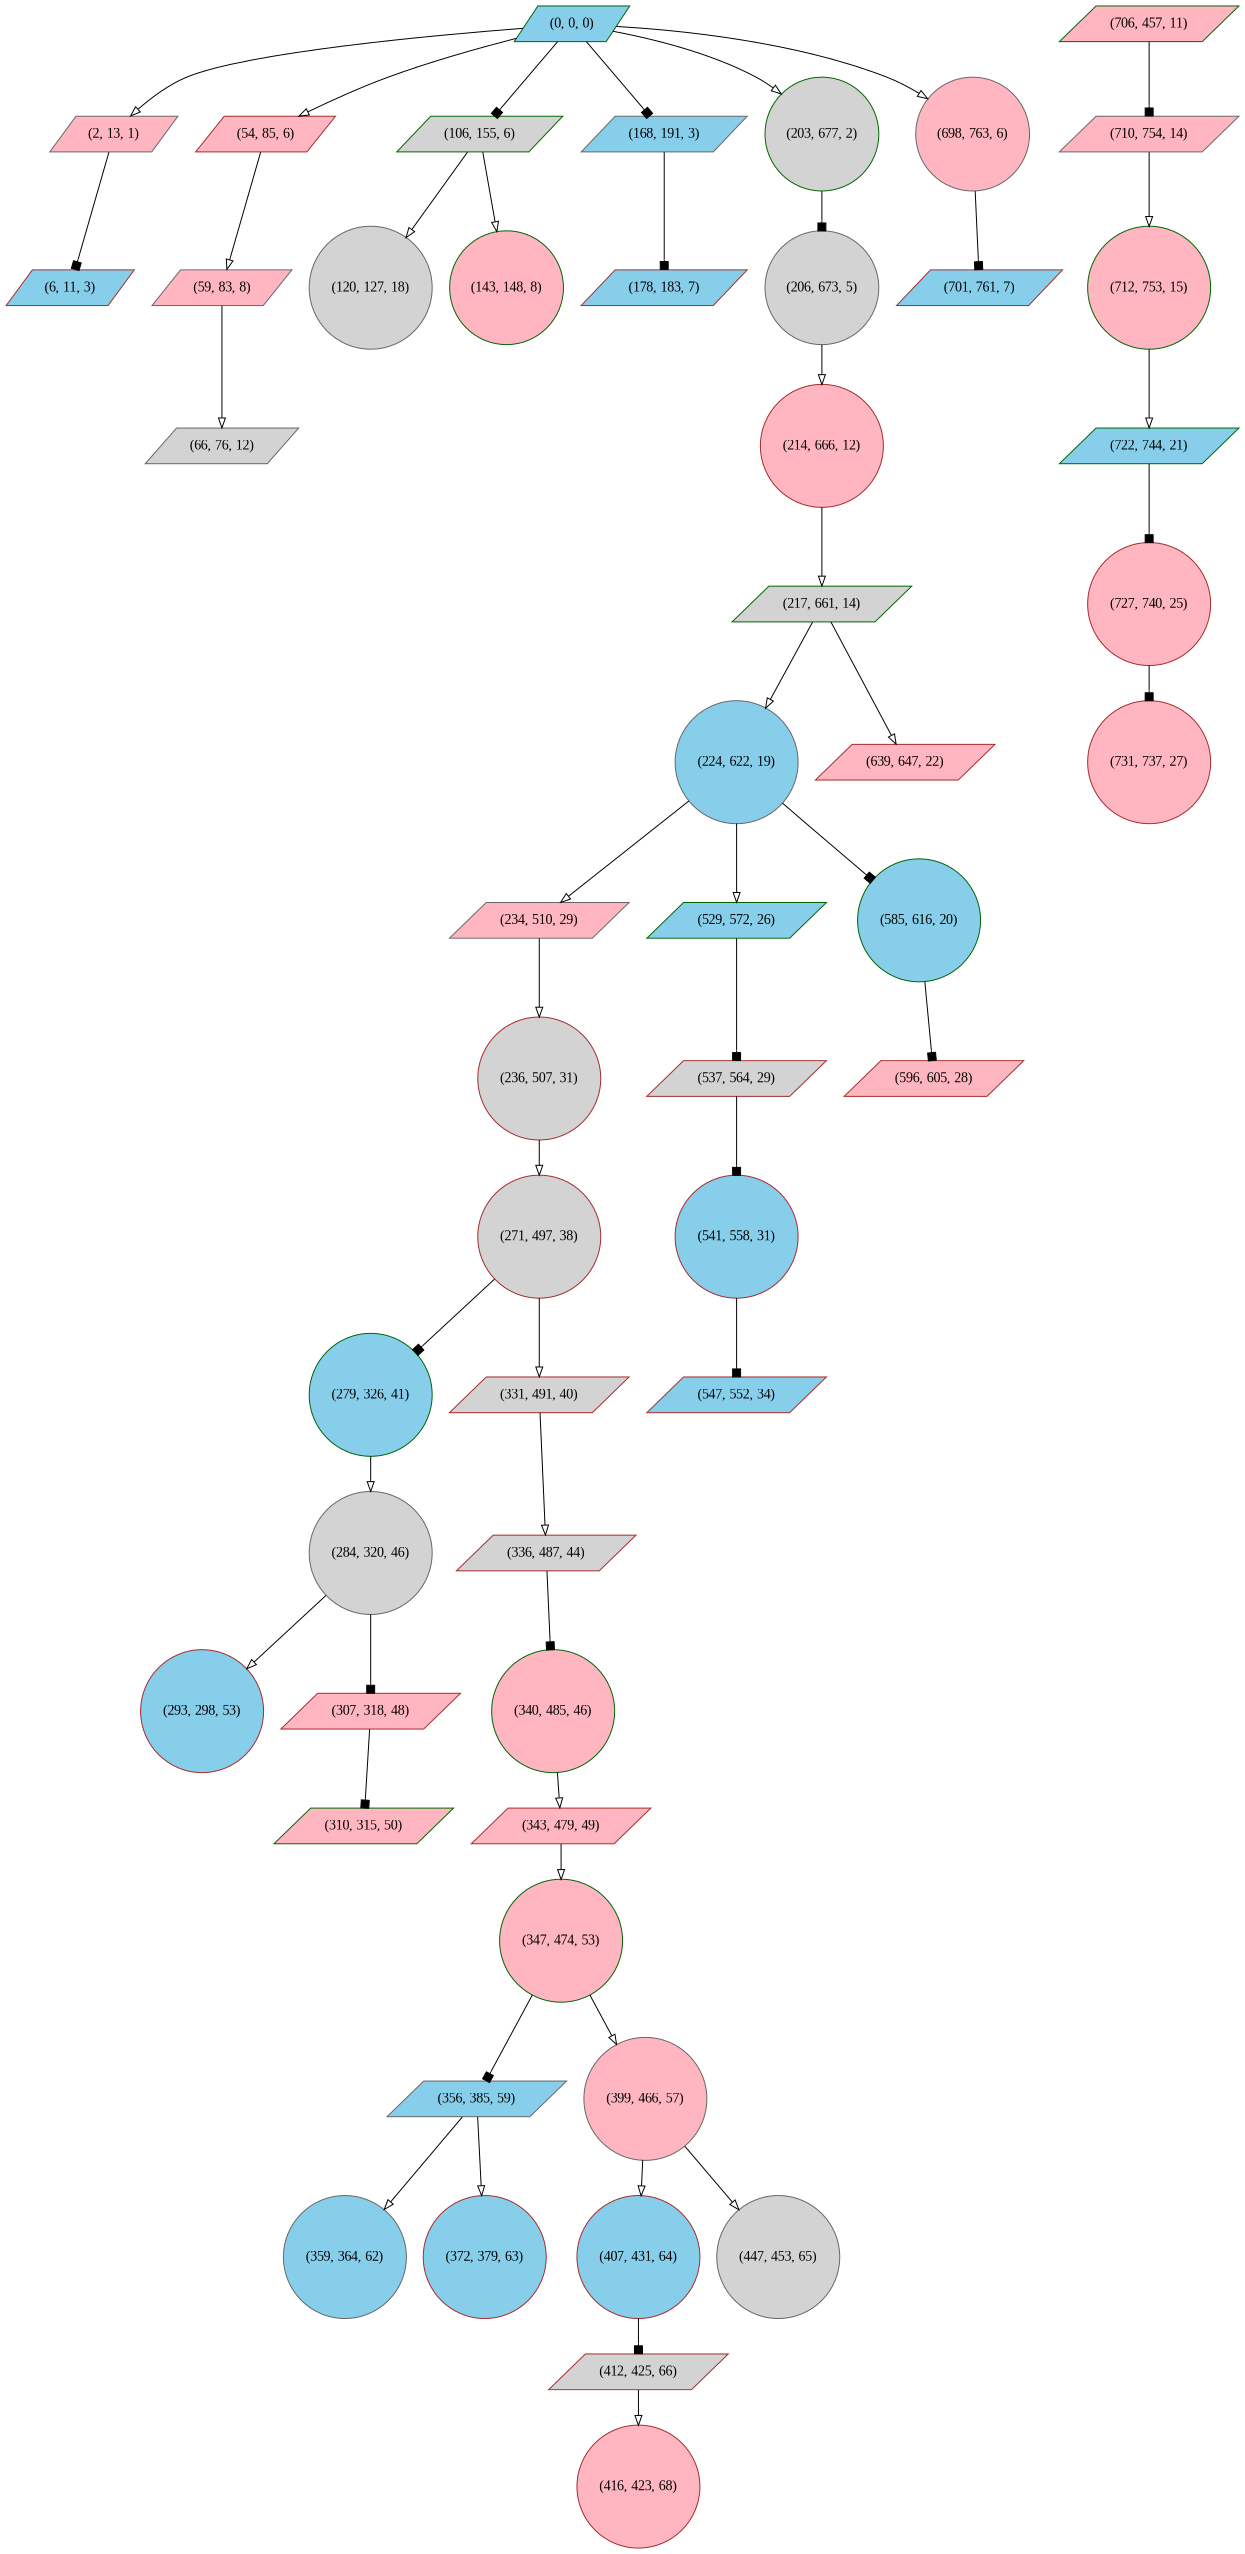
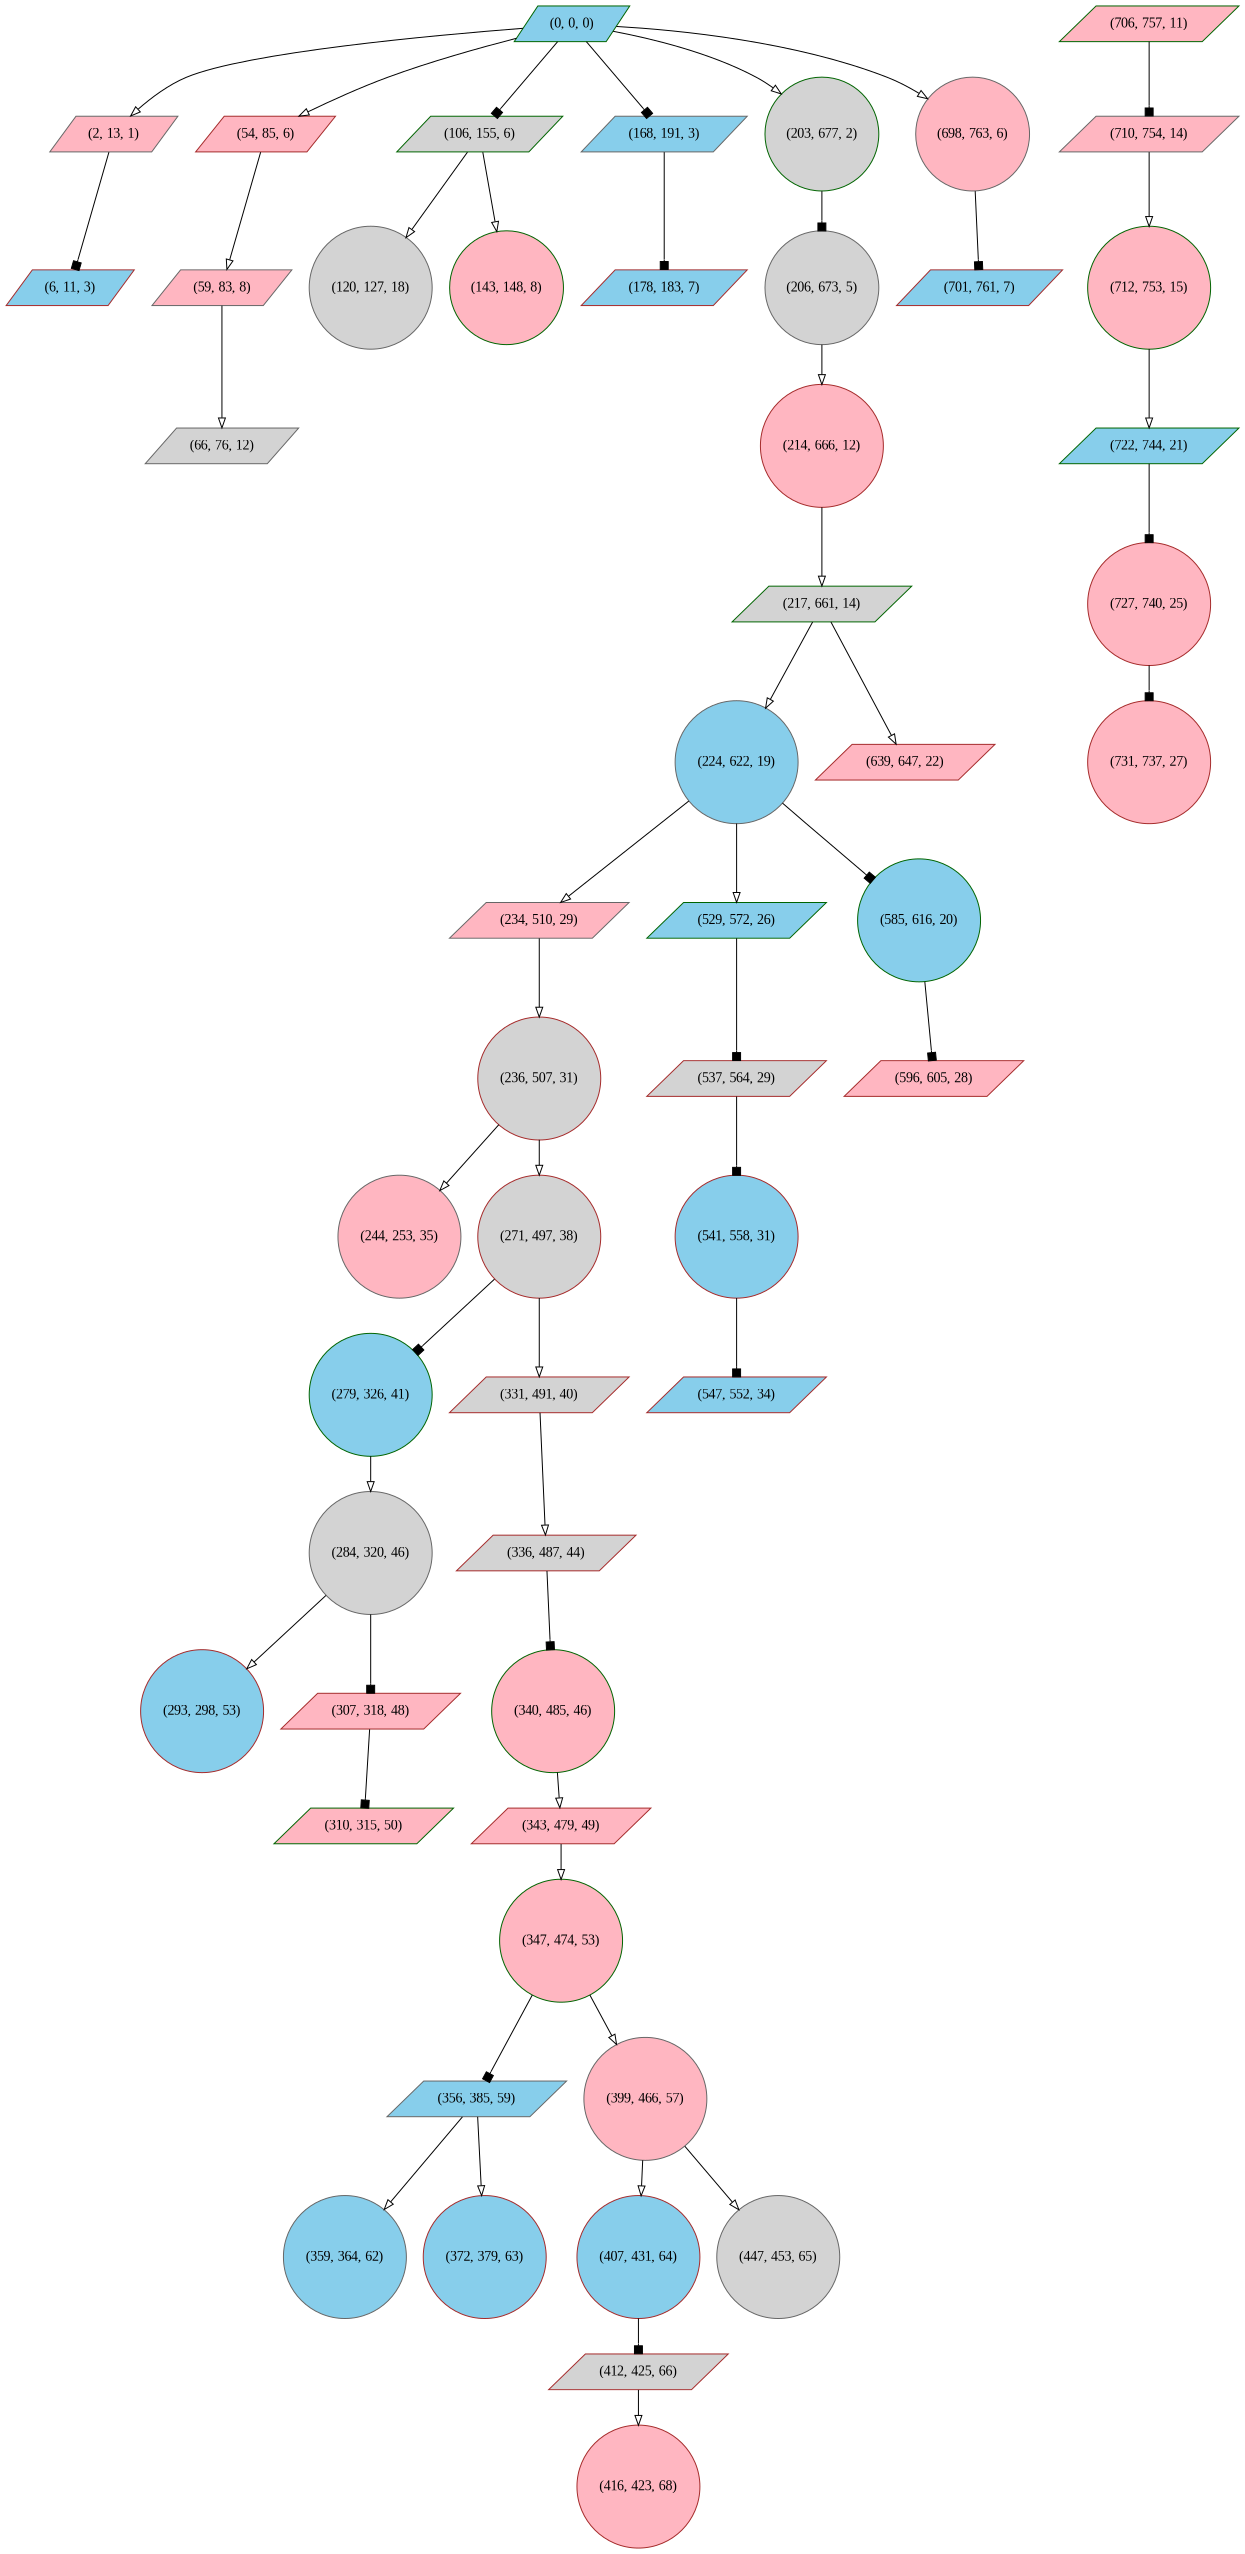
(1149, 24) -> (1149, 24)
none -> (399, 1237)
